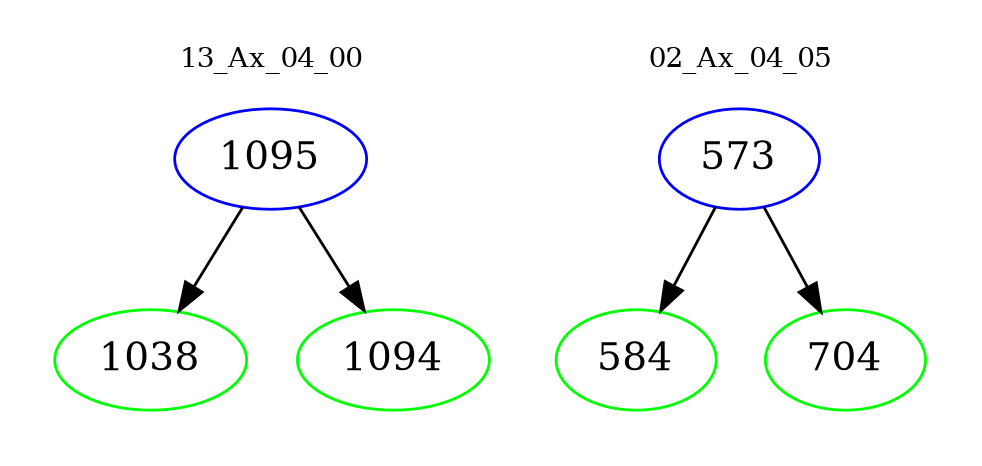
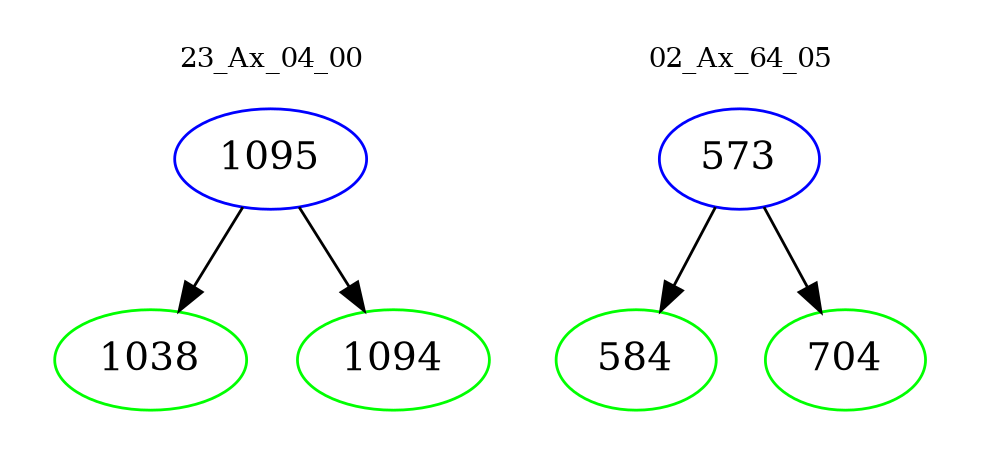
(272, 60) -> (272, 60)
(741, 60) -> (741, 60)
